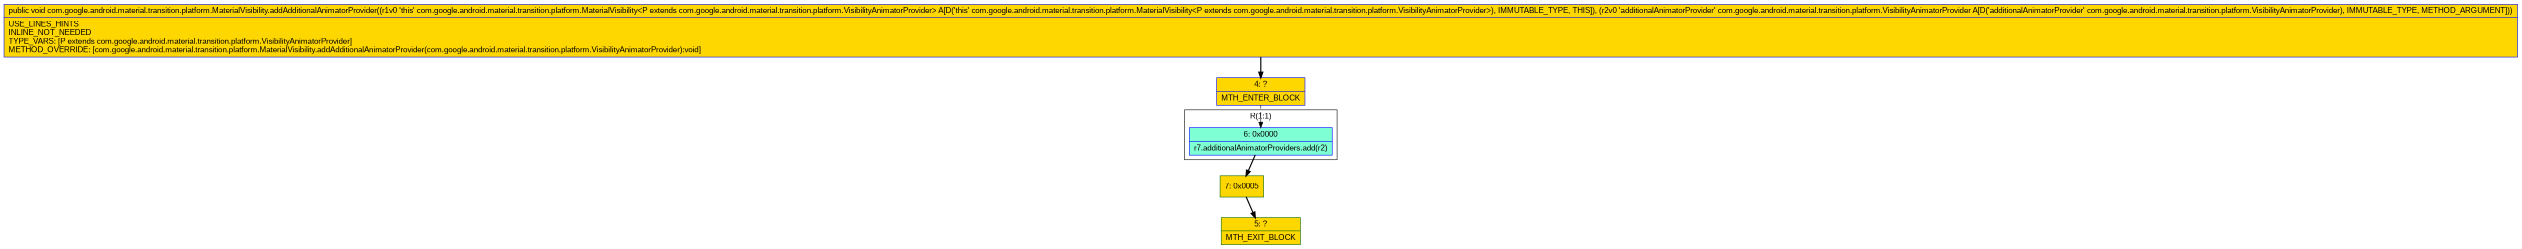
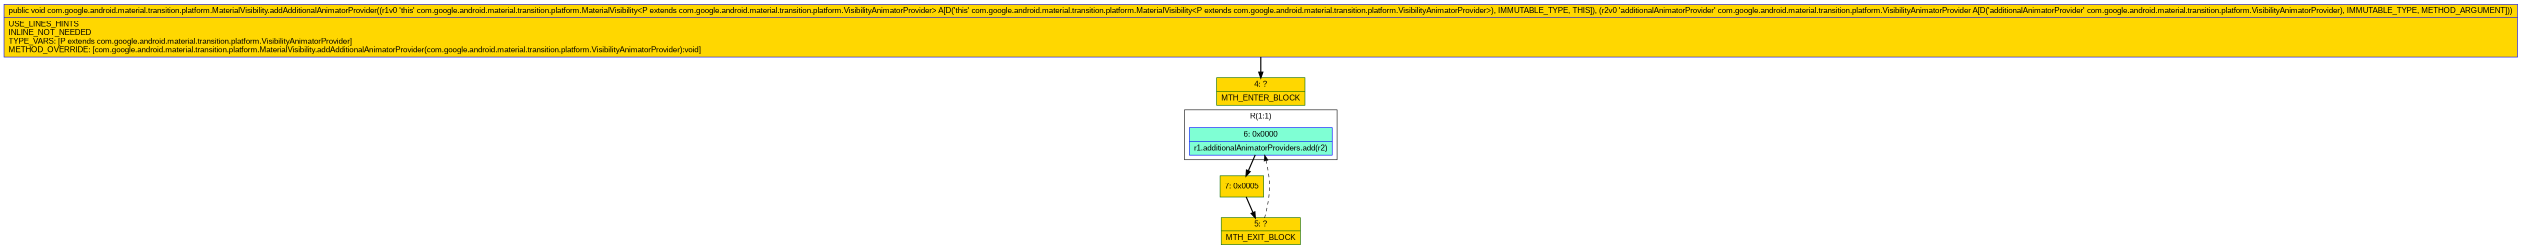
(1261, 91) -> (1261, 91)
(1261, 114) -> (1270, 189)
(1261, 148) -> (1261, 148)
